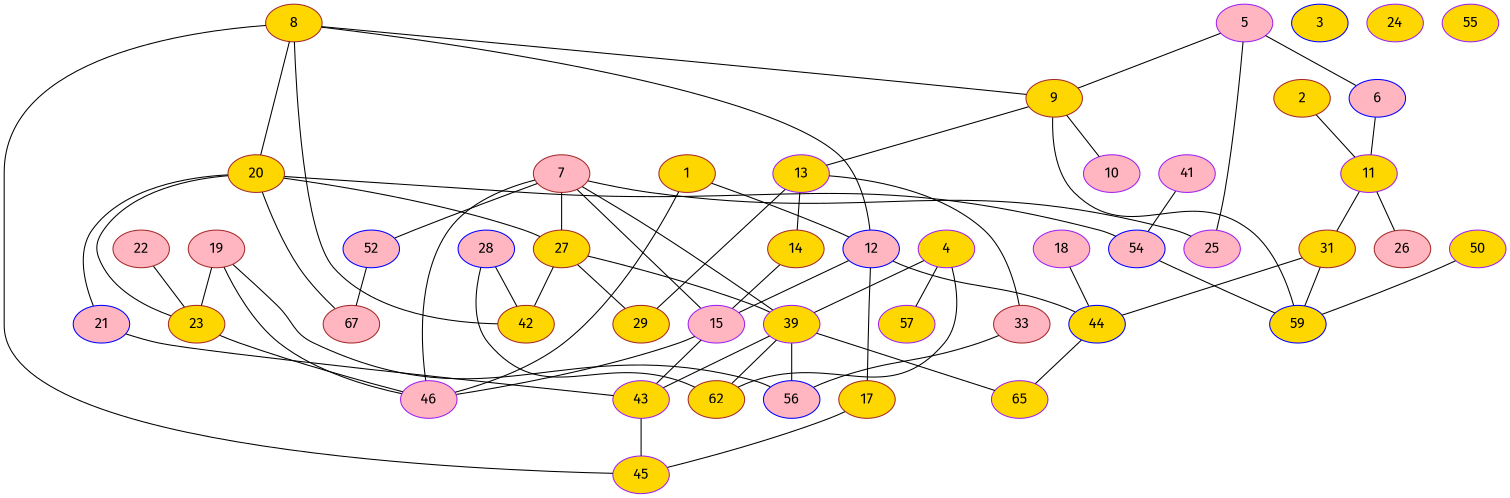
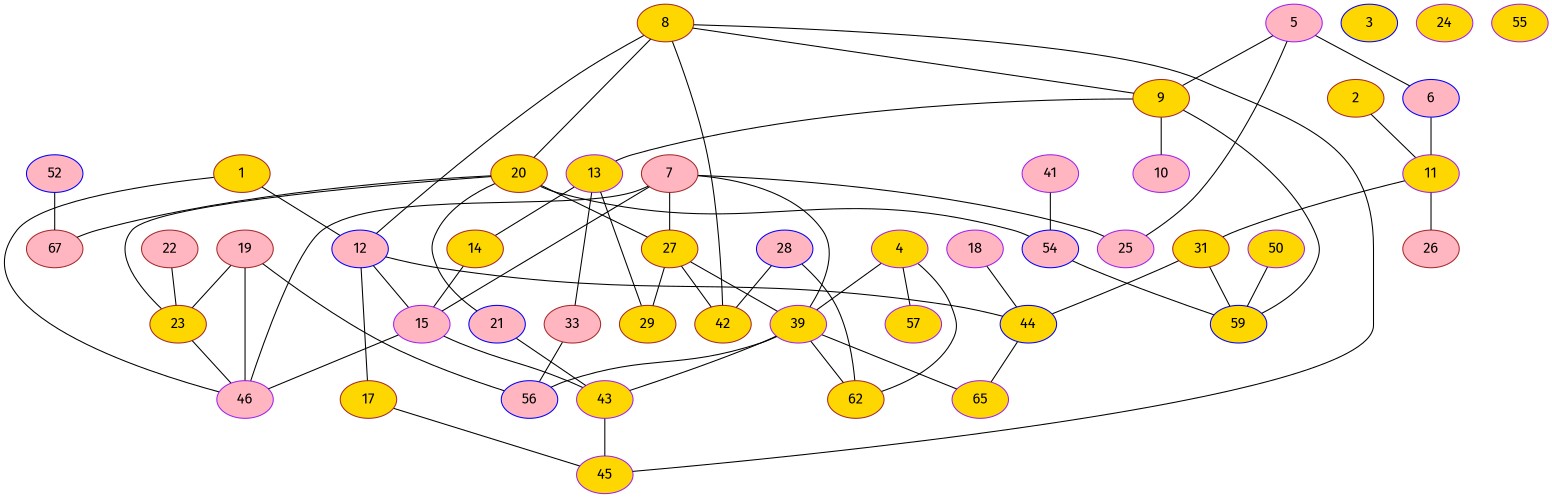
(448, 217) -> none
